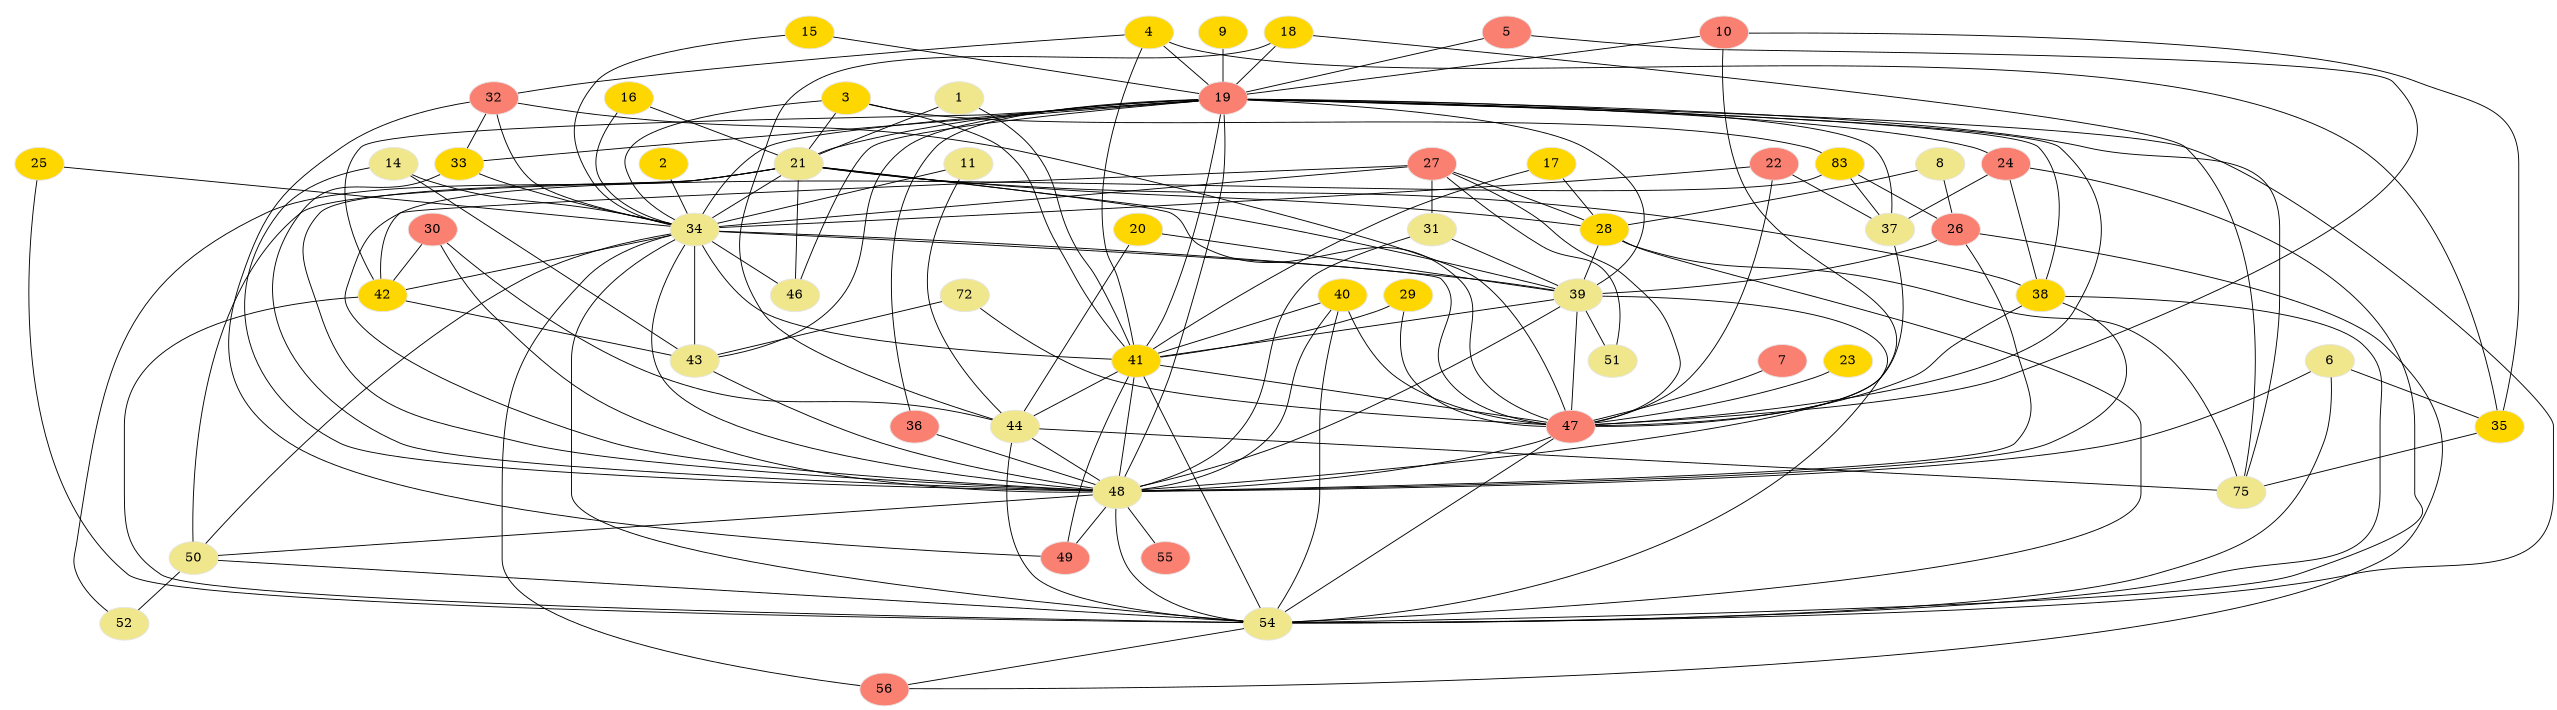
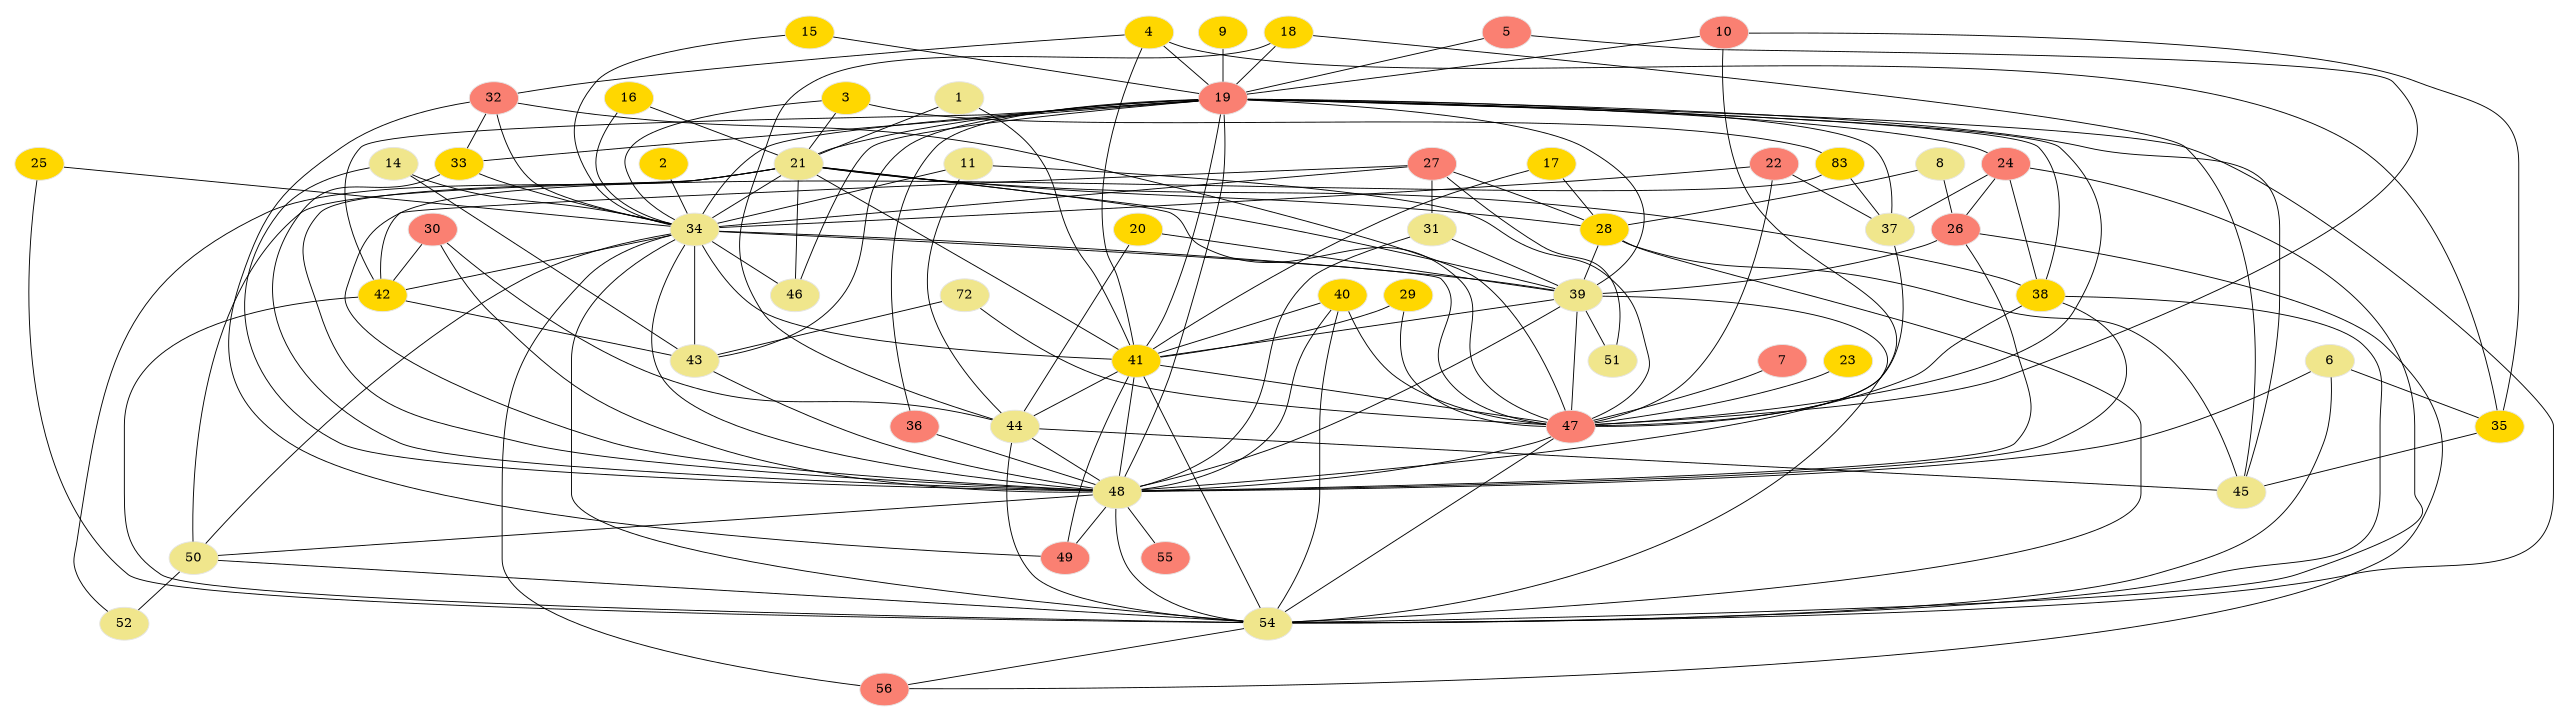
(1022, 168) -> (968, 262)
(1898, 197) -> (1981, 197)
(1630, 281) -> (1496, 228)
(2241, 492) -> (2241, 492)
